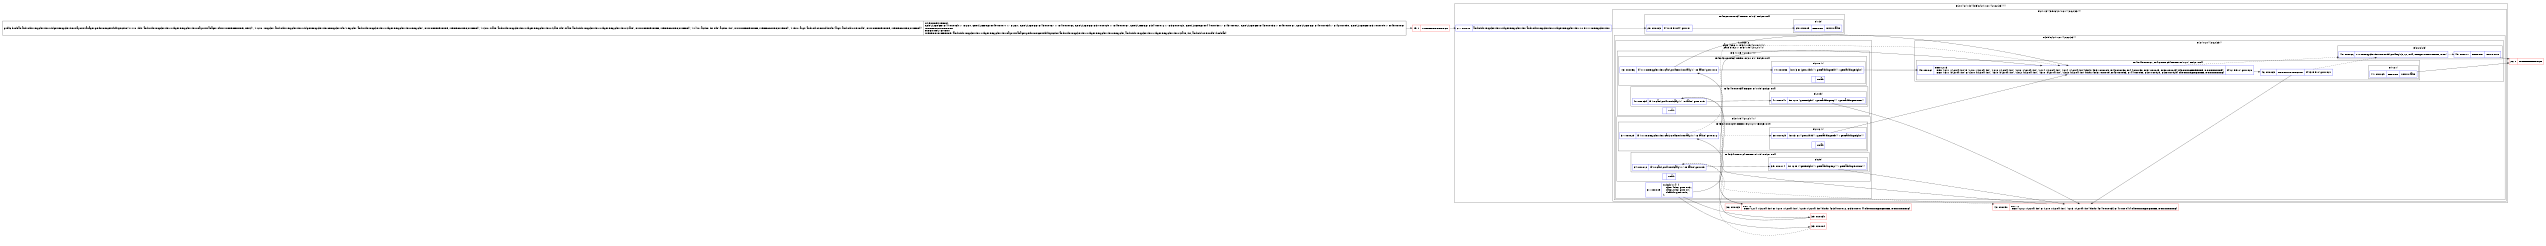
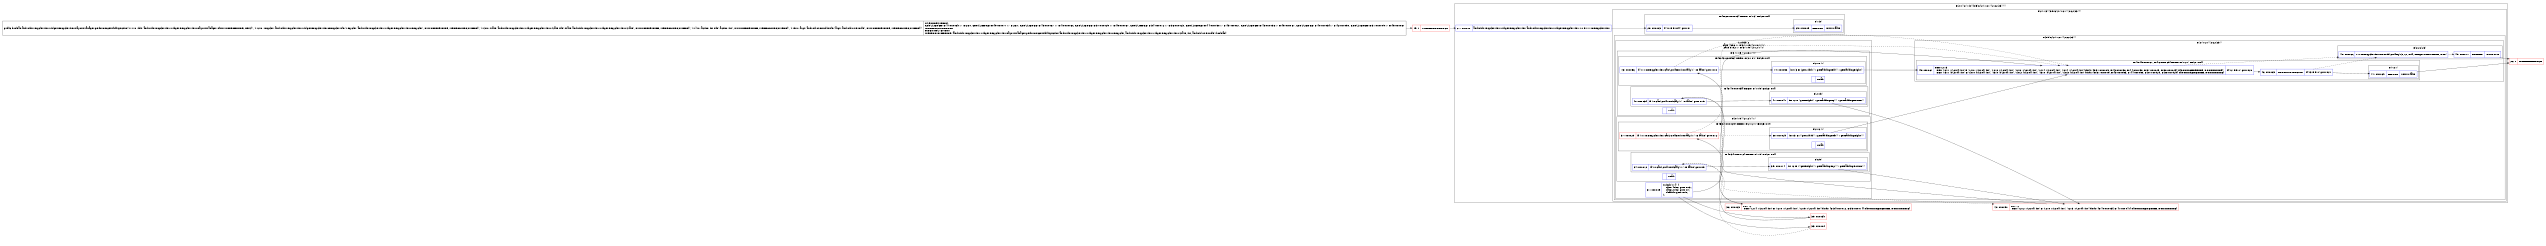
(1889, 37) -> (1889, 37)
(2477, 54) -> (2477, 54)
(1669, 136) -> (1669, 136)
(2192, 139) -> (2350, 73)
